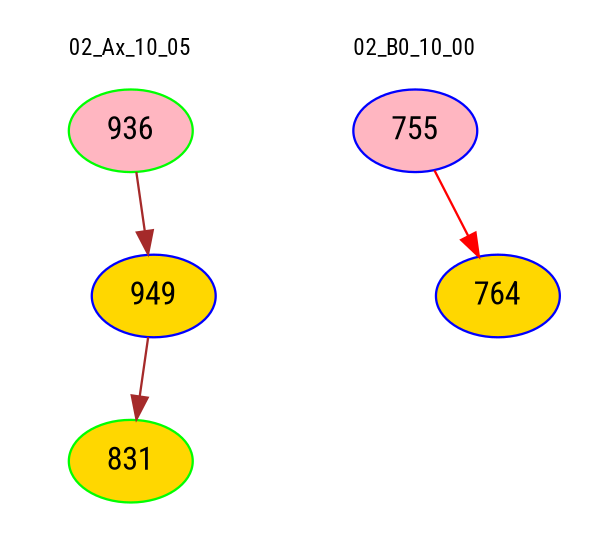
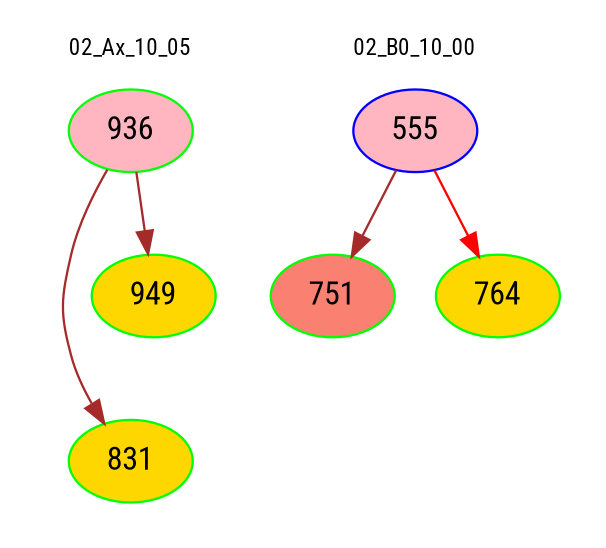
(415, 131) -> (415, 131)
(154, 296) -> (154, 296)
none -> (333, 296)
(498, 296) -> (498, 296)
(144, 367) -> (65, 285)
